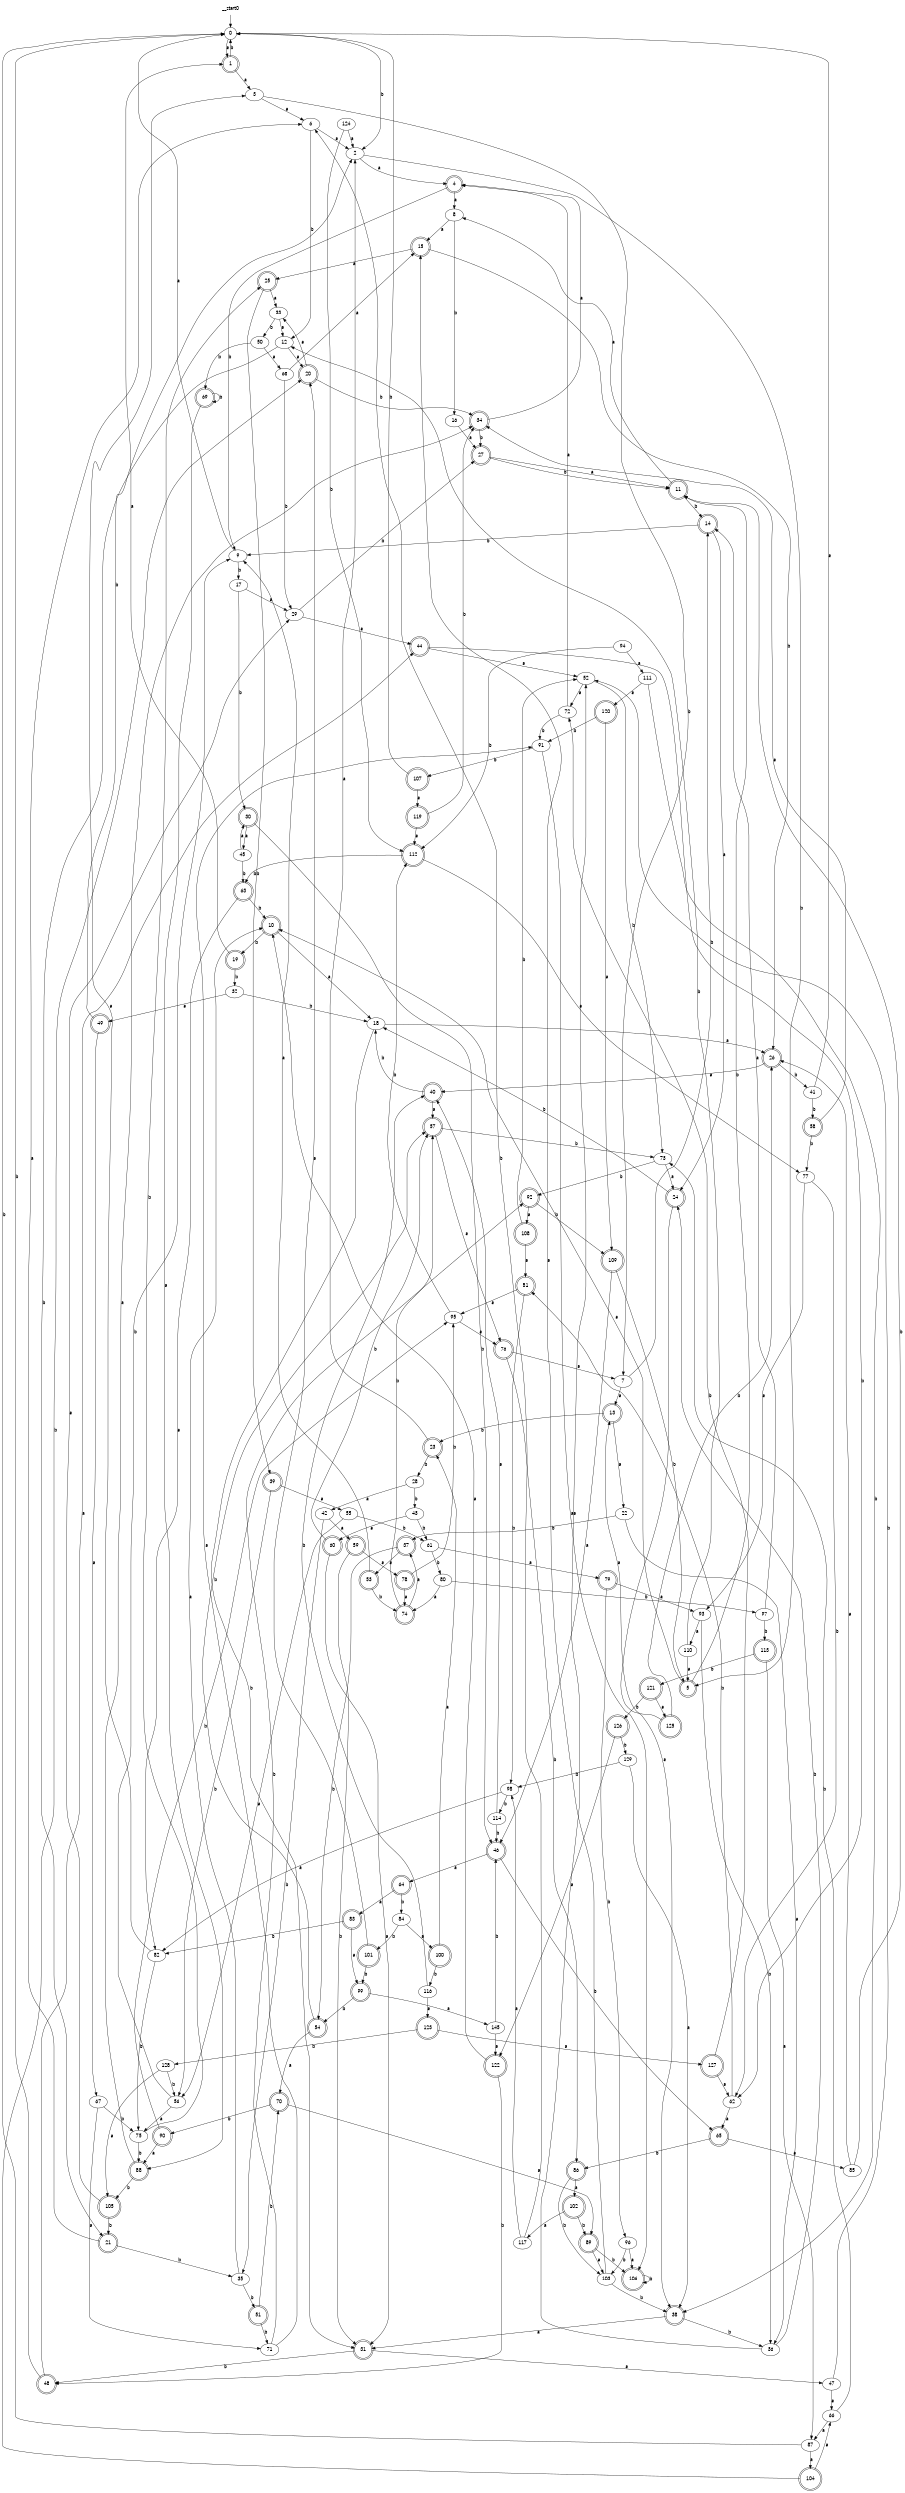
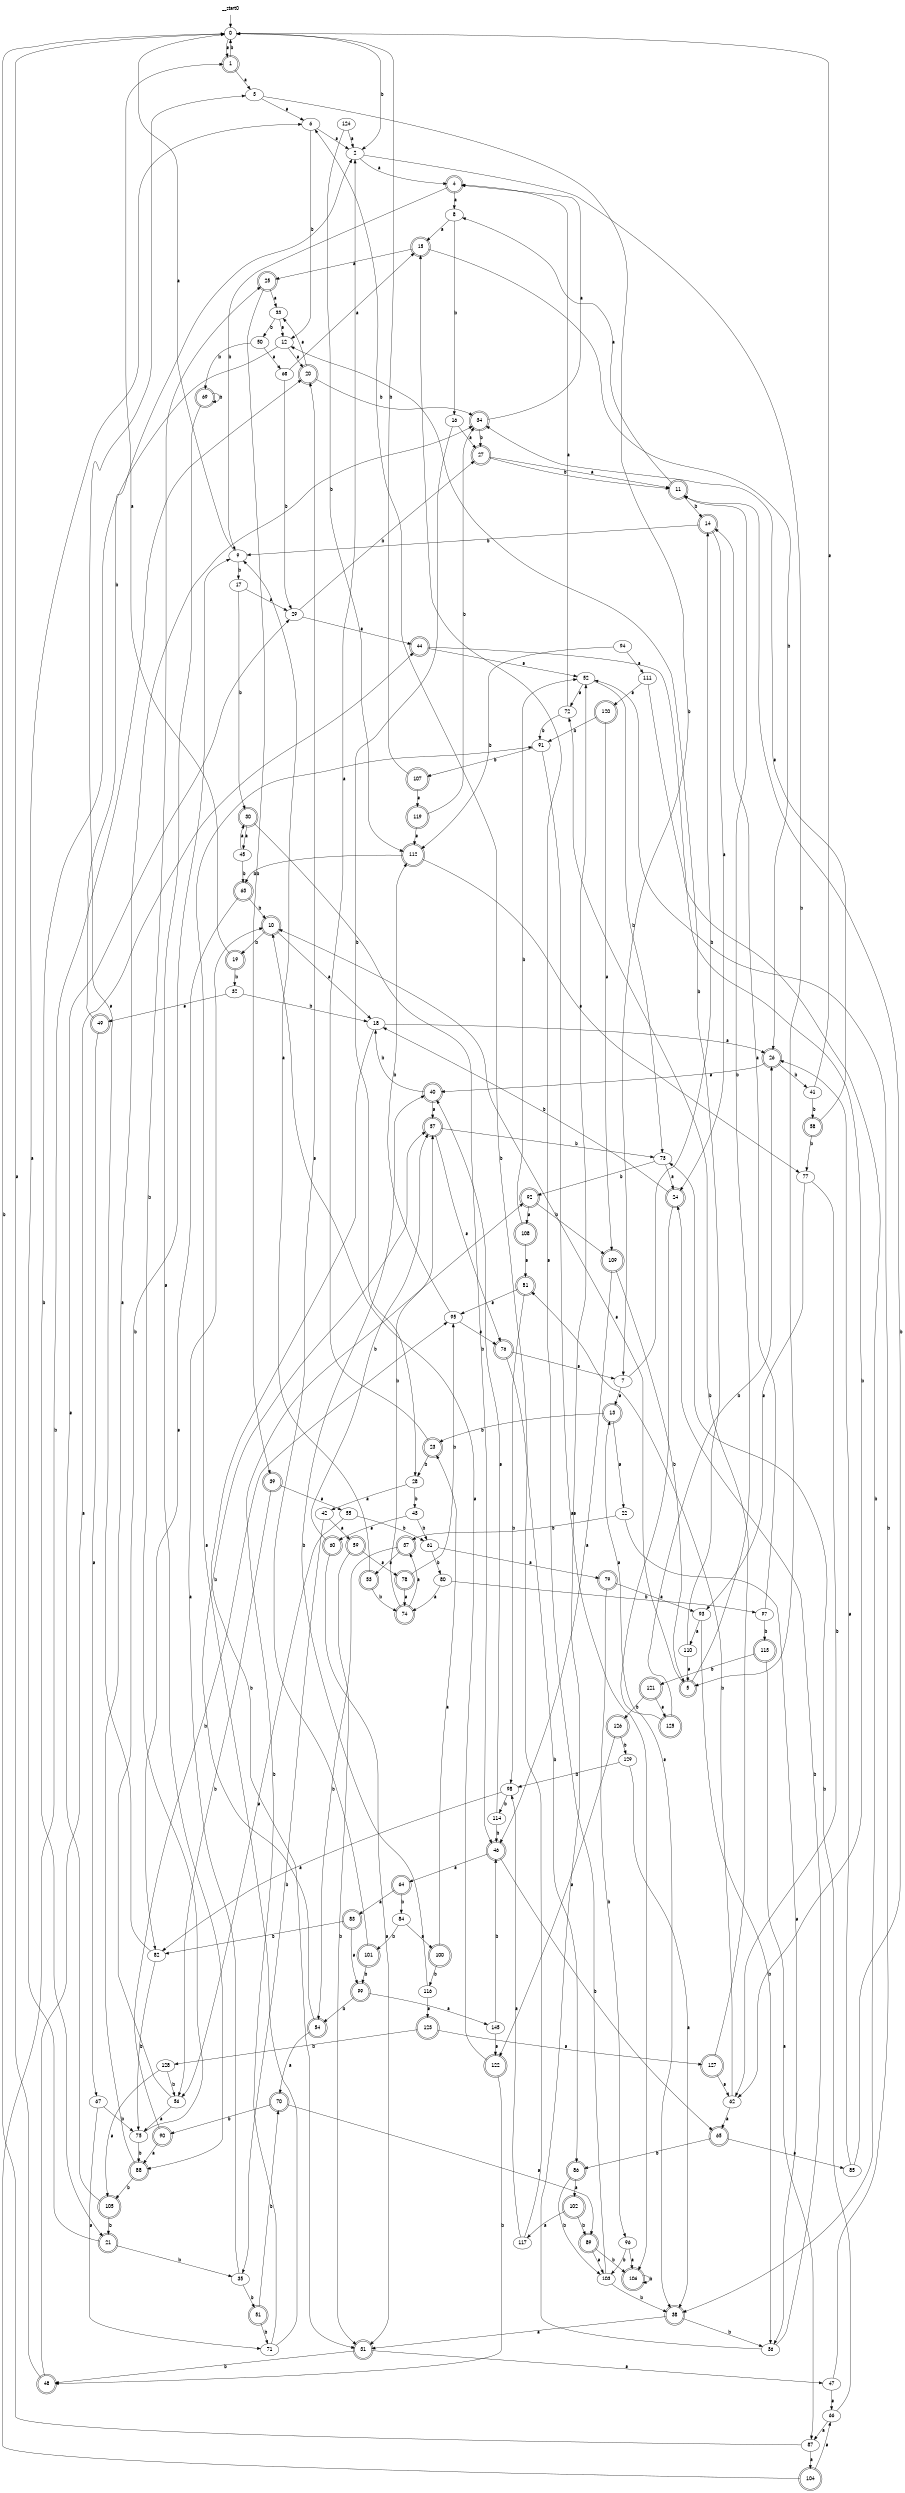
none -> (356, 941)
(17, 1177) -> (17, 1177)
